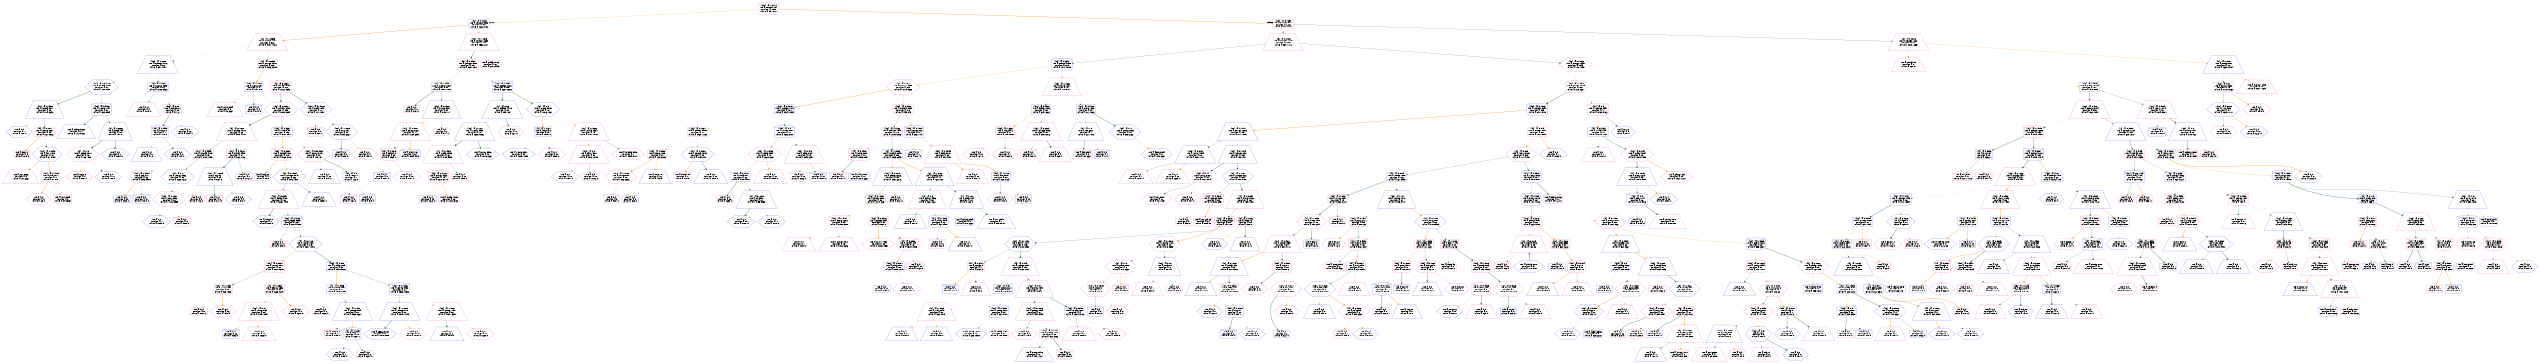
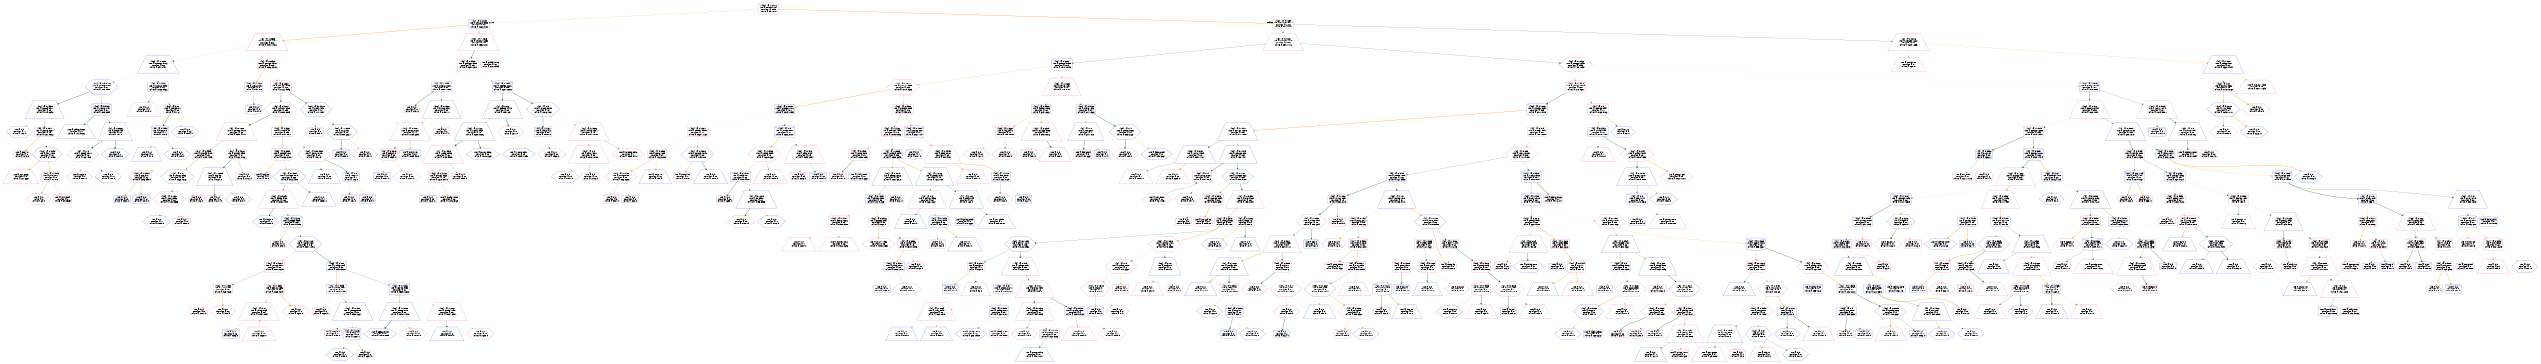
(225, 109) -> none
(543, 121) -> (543, 121)
none -> (1125, 154)
(1553, 154) -> none
(1180, 188) -> (1180, 189)
(39, 199) -> (39, 199)
(1650, 209) -> (1650, 209)
(2468, 211) -> (2468, 211)
(741, 222) -> (741, 222)
(1427, 234) -> (1437, 246)
(1414, 254) -> none
(1529, 258) -> (1528, 256)
(1976, 276) -> (1976, 276)
(1766, 300) -> (1766, 300)
(1270, 312) -> (1284, 323)
(258, 323) -> (260, 324)
(1776, 345) -> (1776, 345)
(1065, 354) -> none
